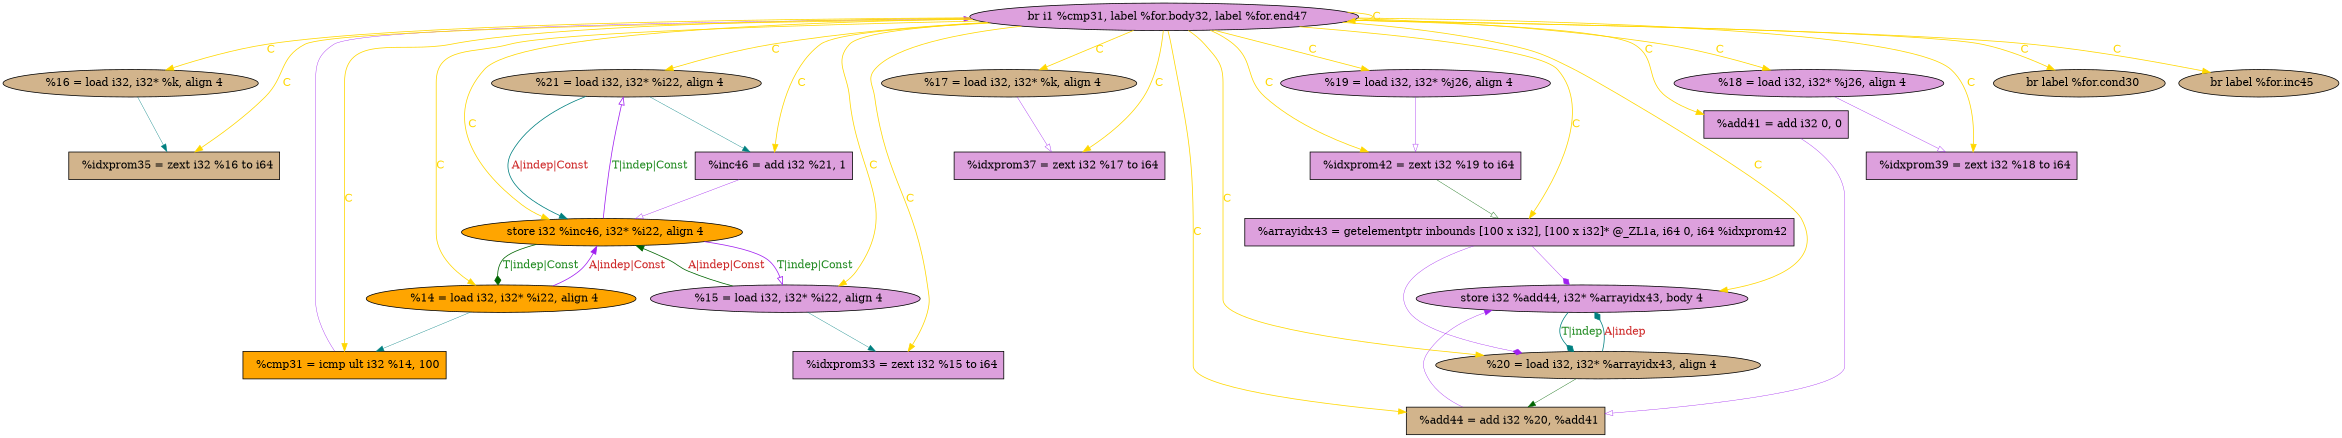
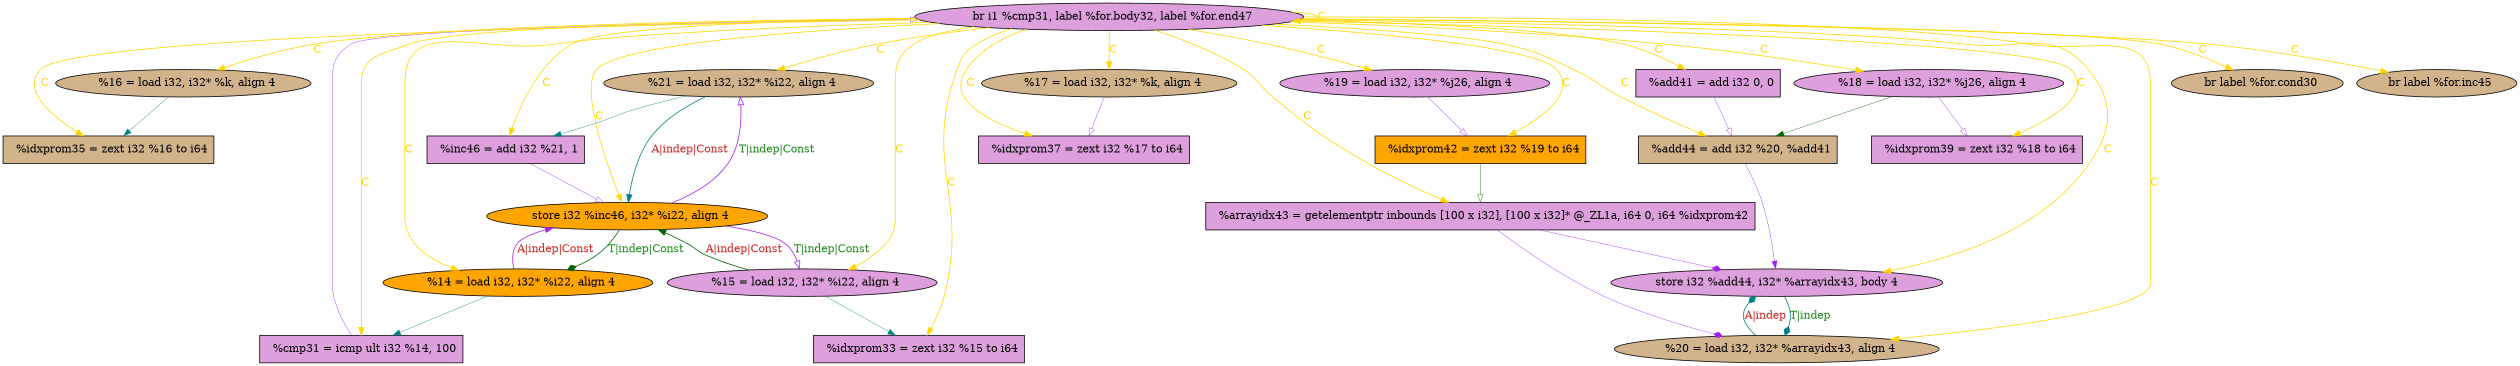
(326, 50) -> (351, 44)
(1415, 166) -> (1480, 150)
(345, 365) -> (361, 349)
(1555, 391) -> (1838, 115)
